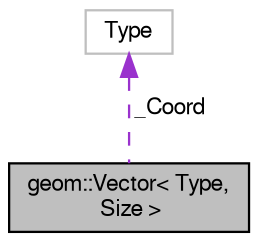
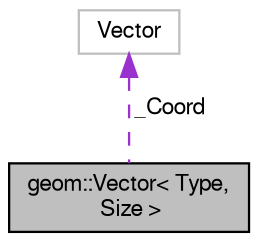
(129, 32) -> (129, 32)
